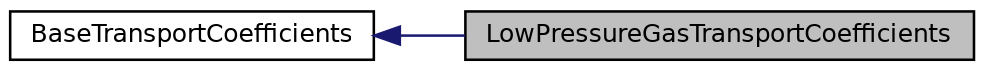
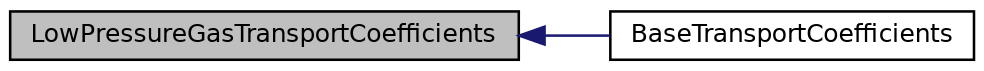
(433, 36) -> (578, 36)
